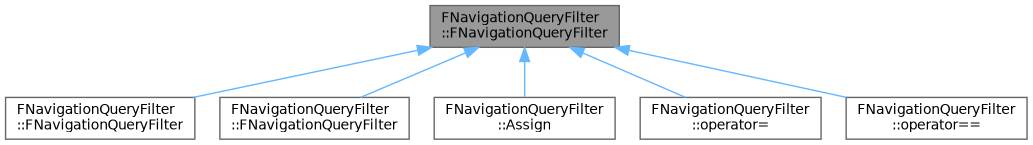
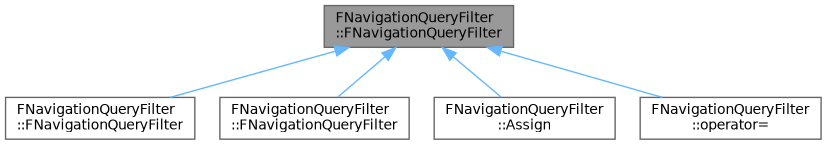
(937, 118) -> none
